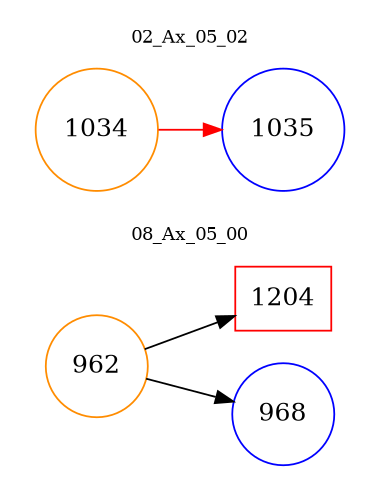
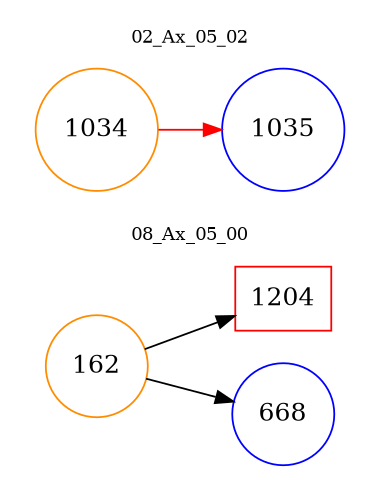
(97, 366) -> (97, 366)
(283, 414) -> (283, 414)
